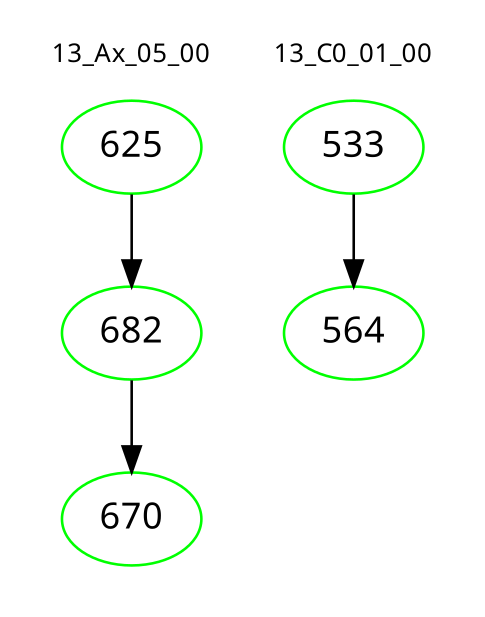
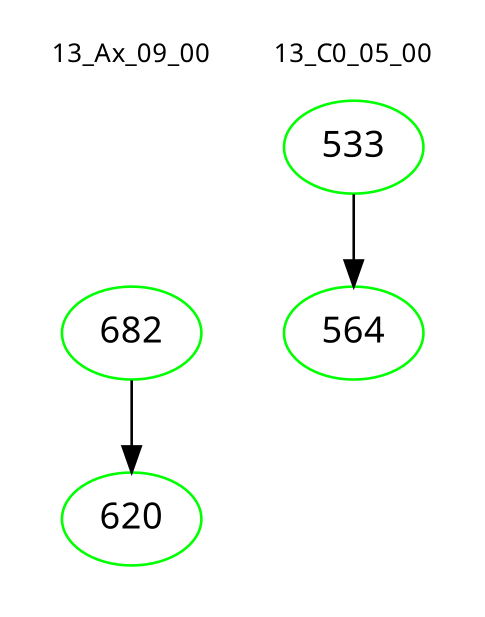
(132, 56) -> (132, 56)
(354, 56) -> (354, 56)
(132, 147) -> none
(132, 519) -> (132, 519)
